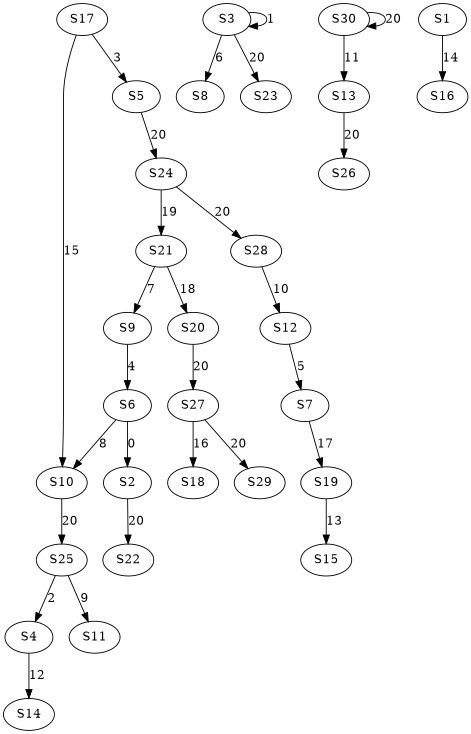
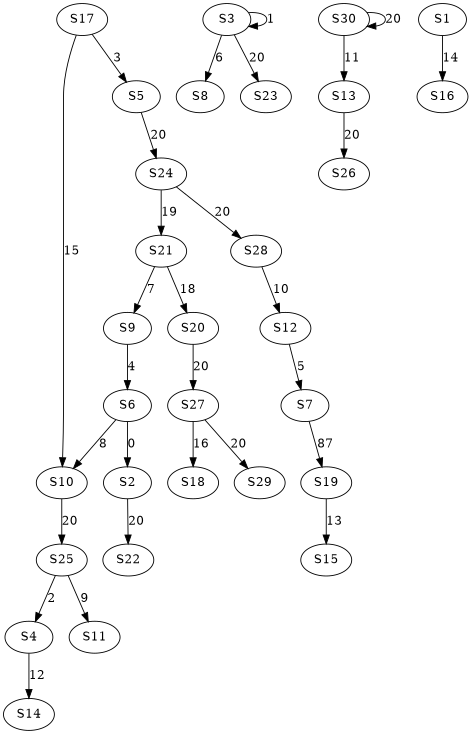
(326, 444) -> (326, 444)
